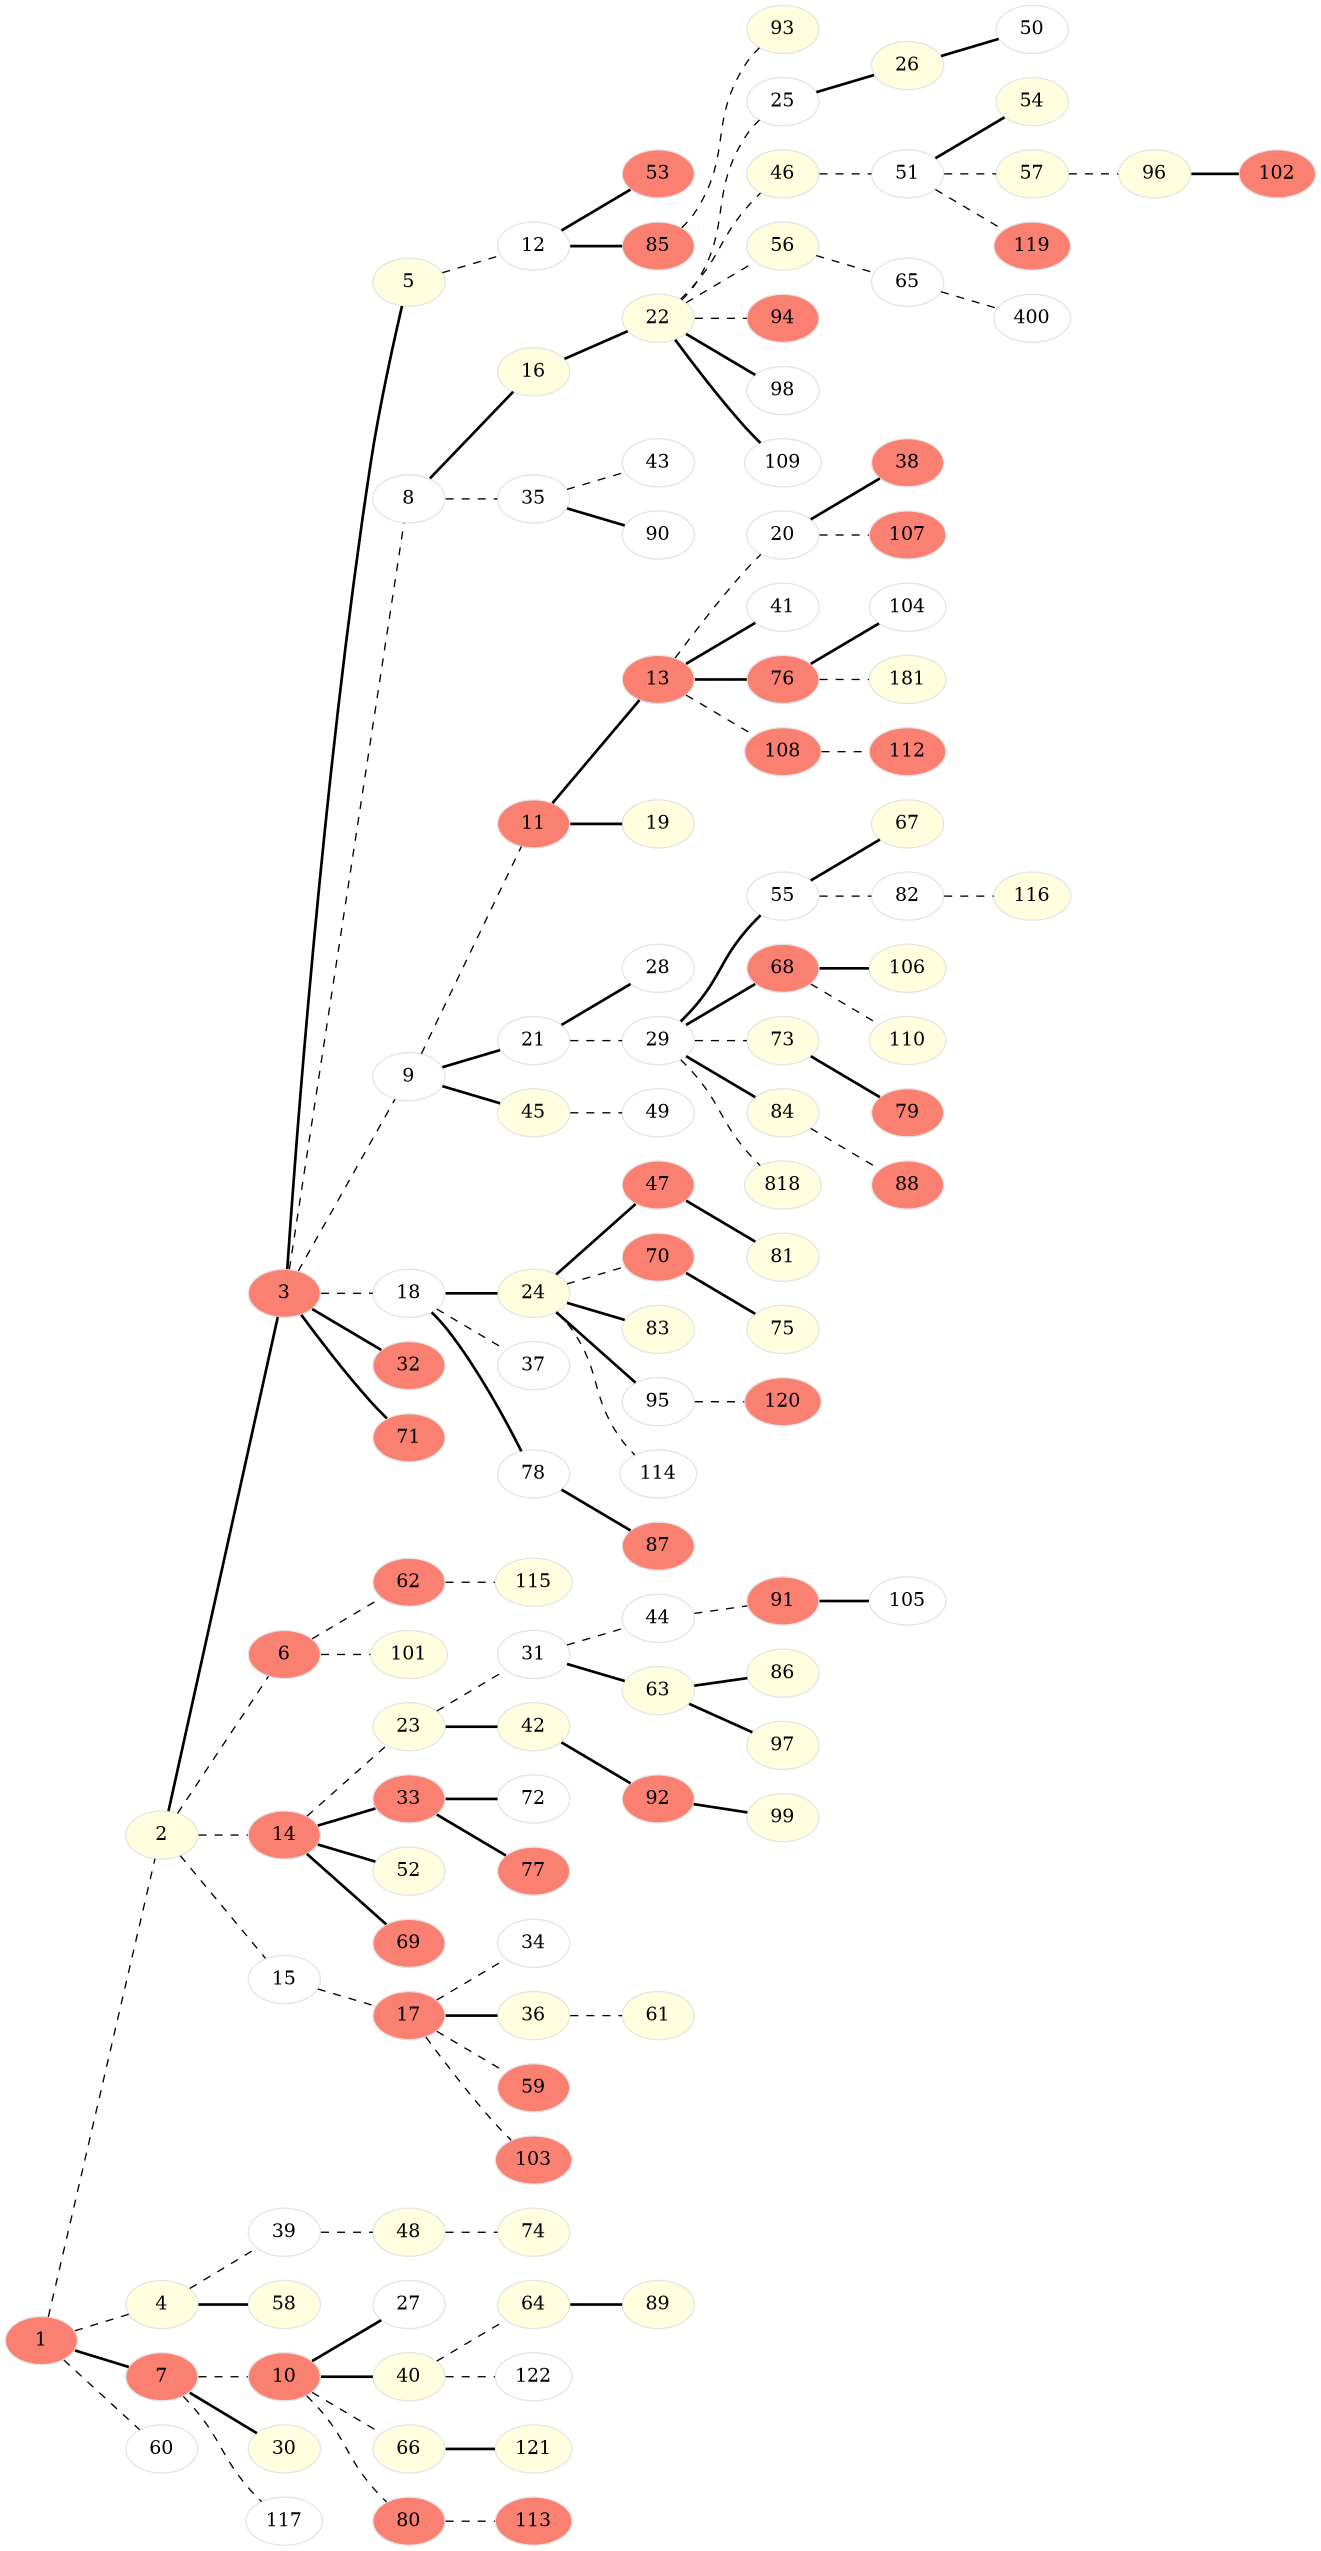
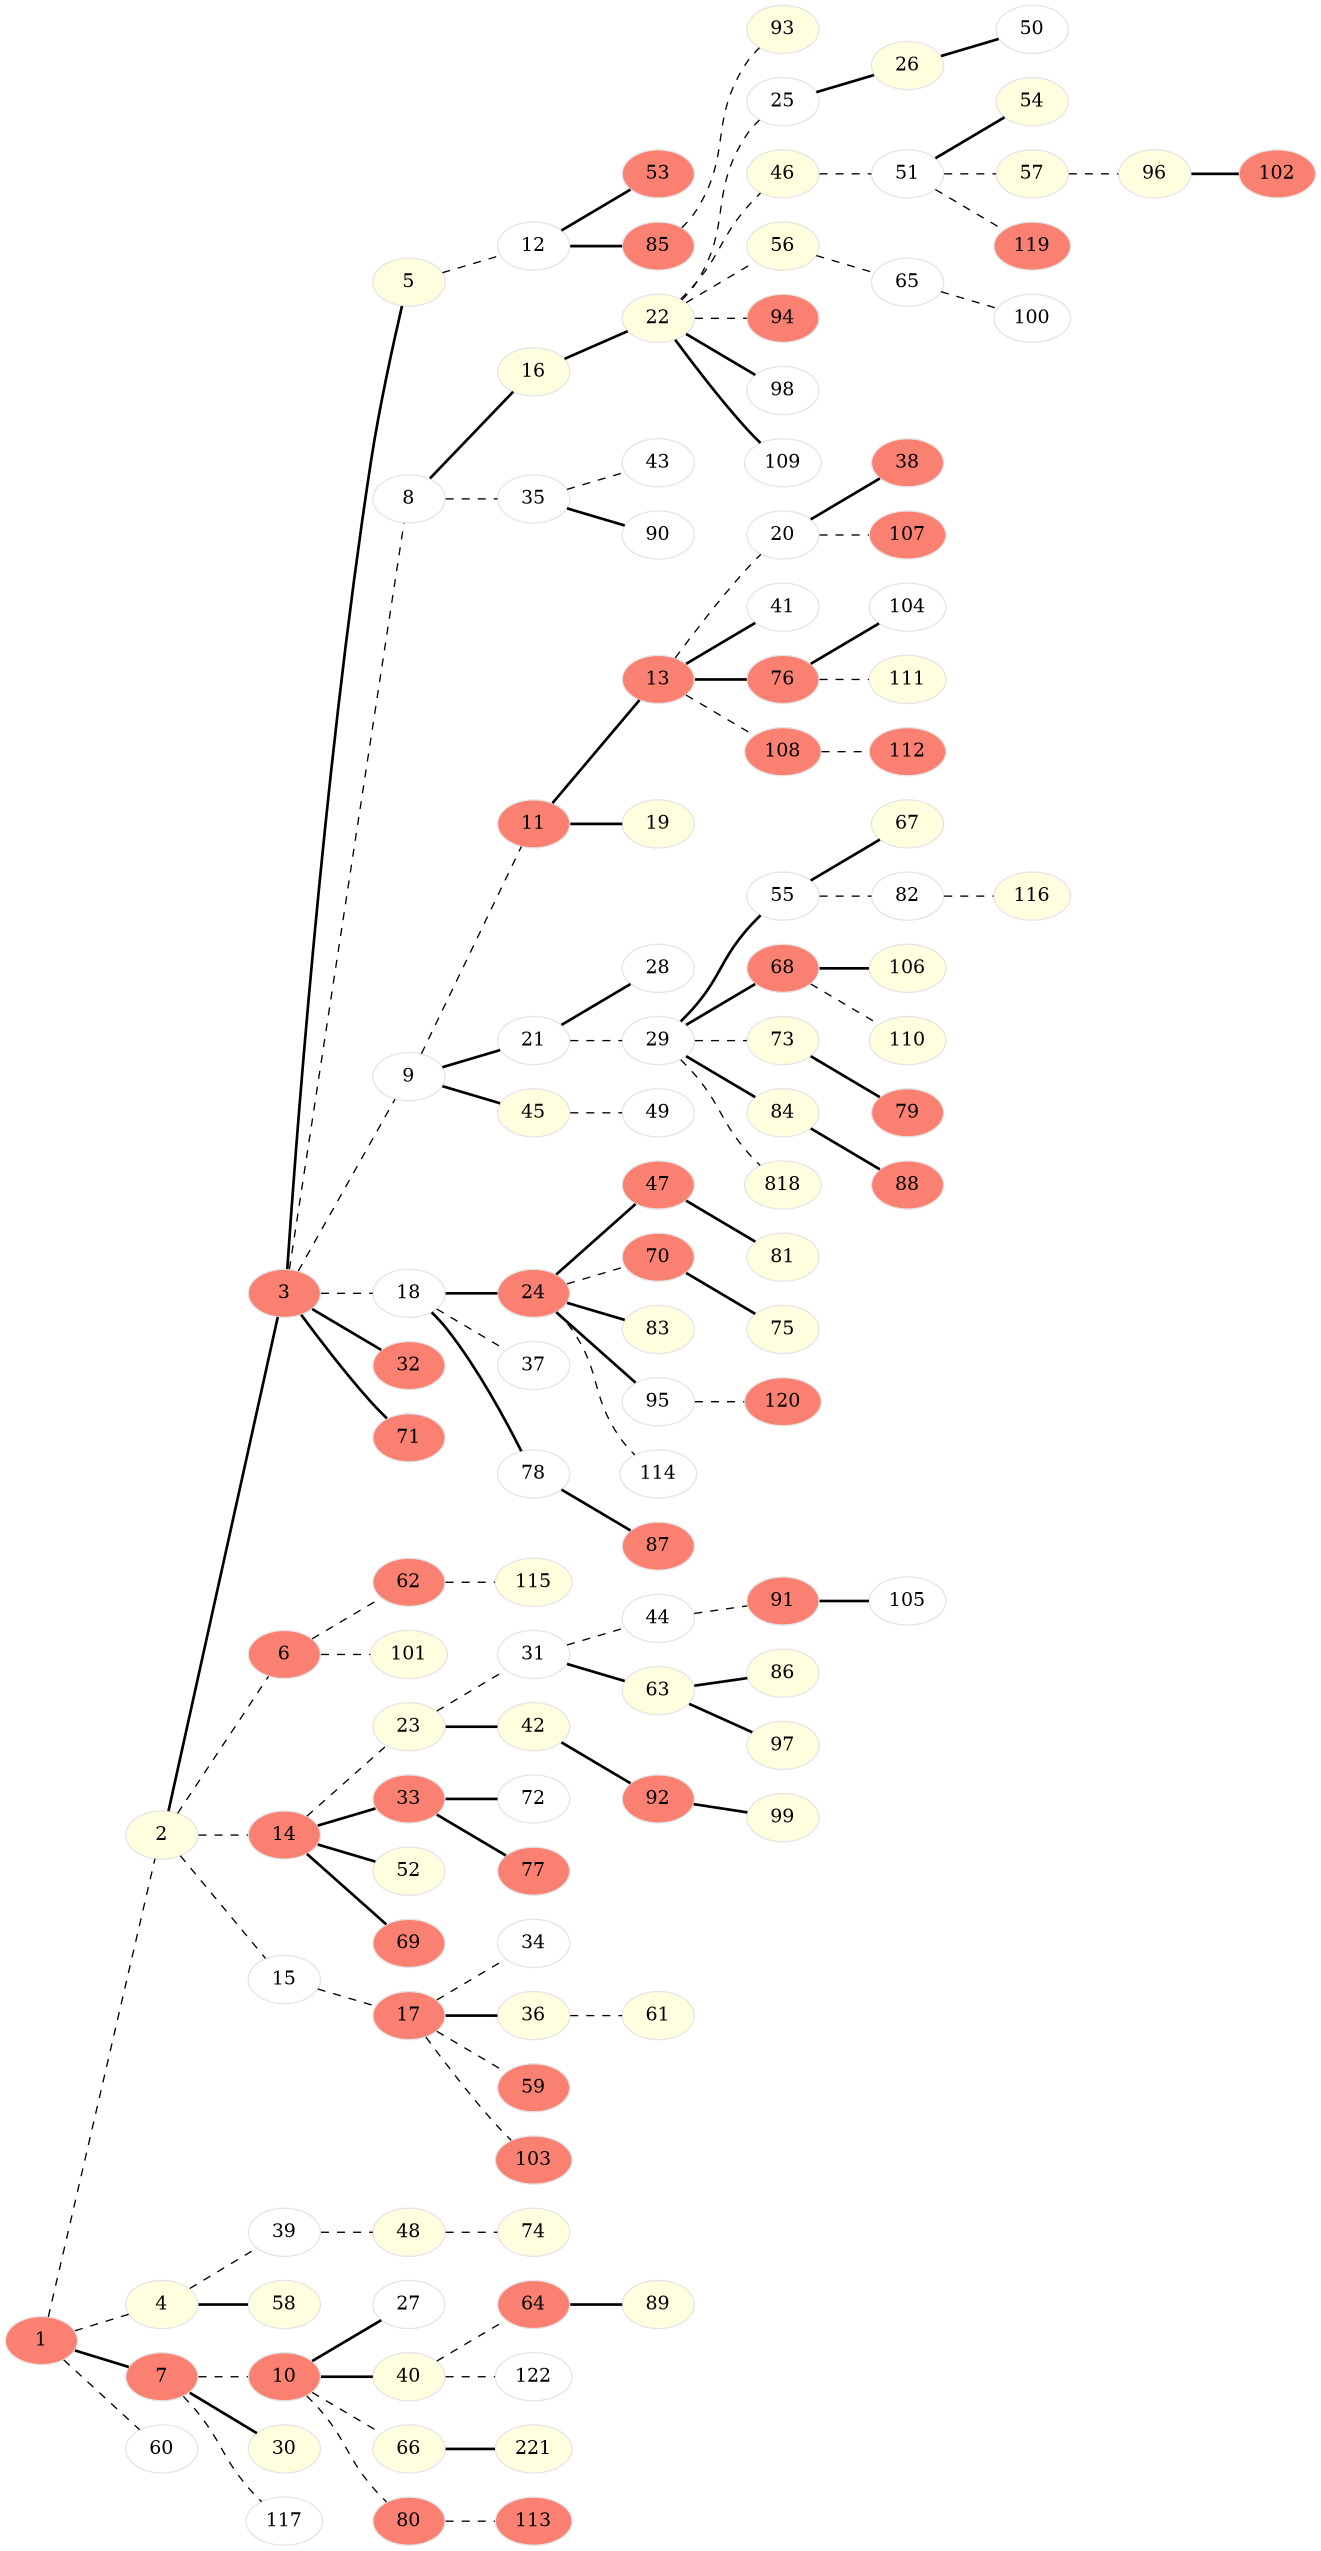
(1032, 318) -> (1032, 318)
(908, 679) -> (908, 679)
(845, 1149) -> (845, 1149)
(534, 1293) -> (534, 1293)
(534, 2305) -> (534, 2305)
(534, 2449) -> (534, 2449)
